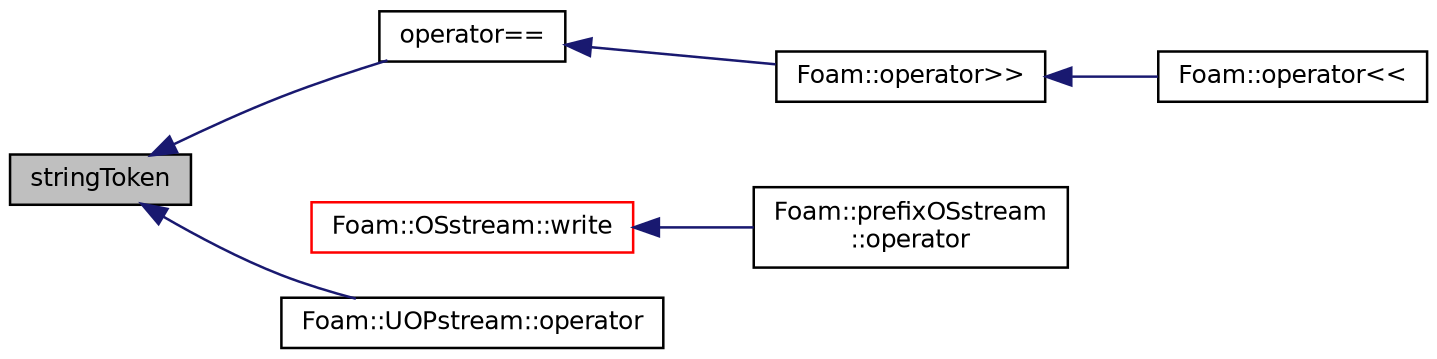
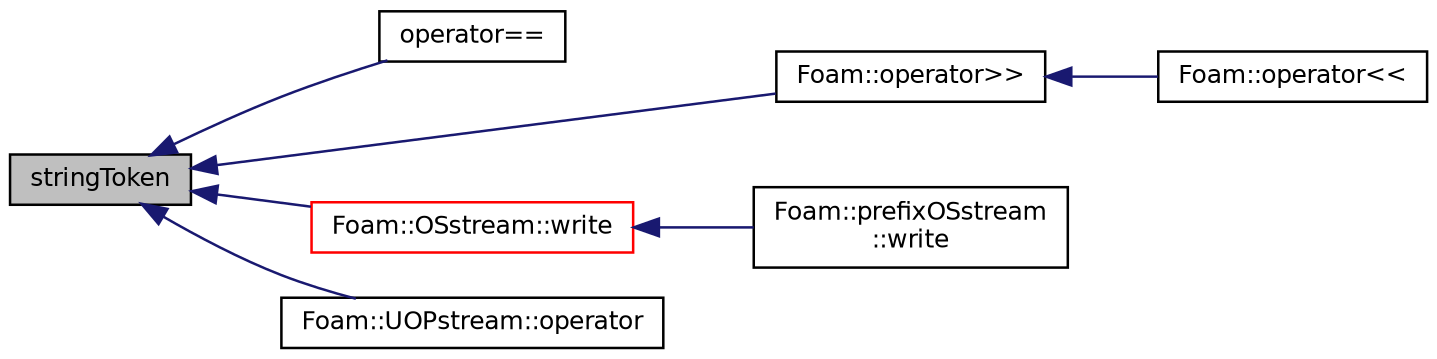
(683, 56) -> (496, 129)
none -> (264, 201)
(911, 227) -> (911, 227)
